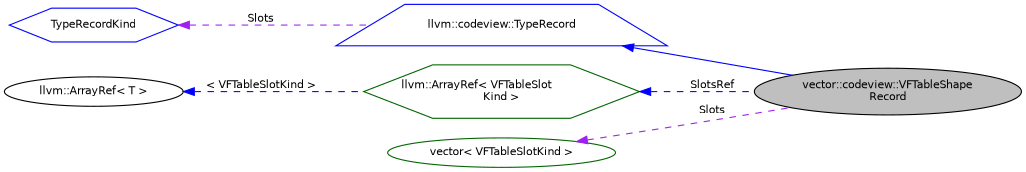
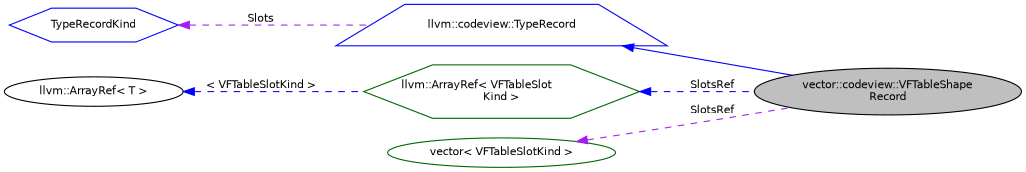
(711, 111) -> (711, 111)
